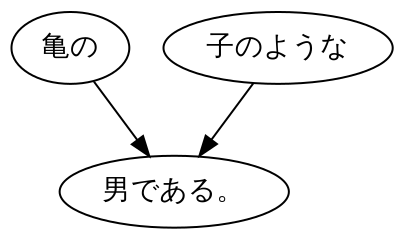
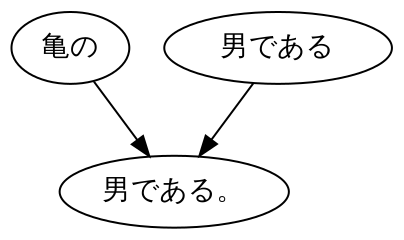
(278, 48) -> (278, 48)
